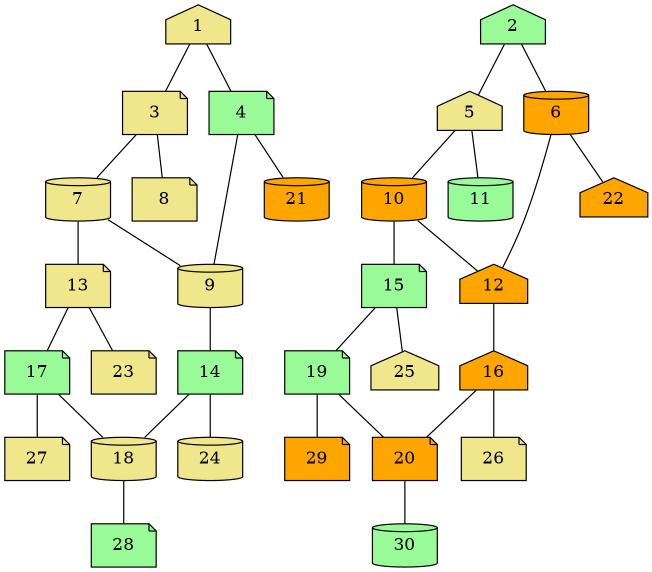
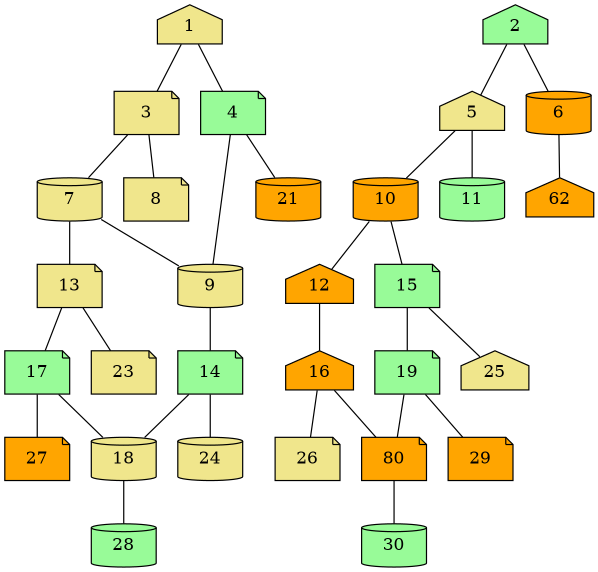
(614, 199) -> (560, 199)
(530, 203) -> none
(37, 459) -> (37, 459)
(405, 459) -> (394, 459)
(124, 545) -> (124, 545)
